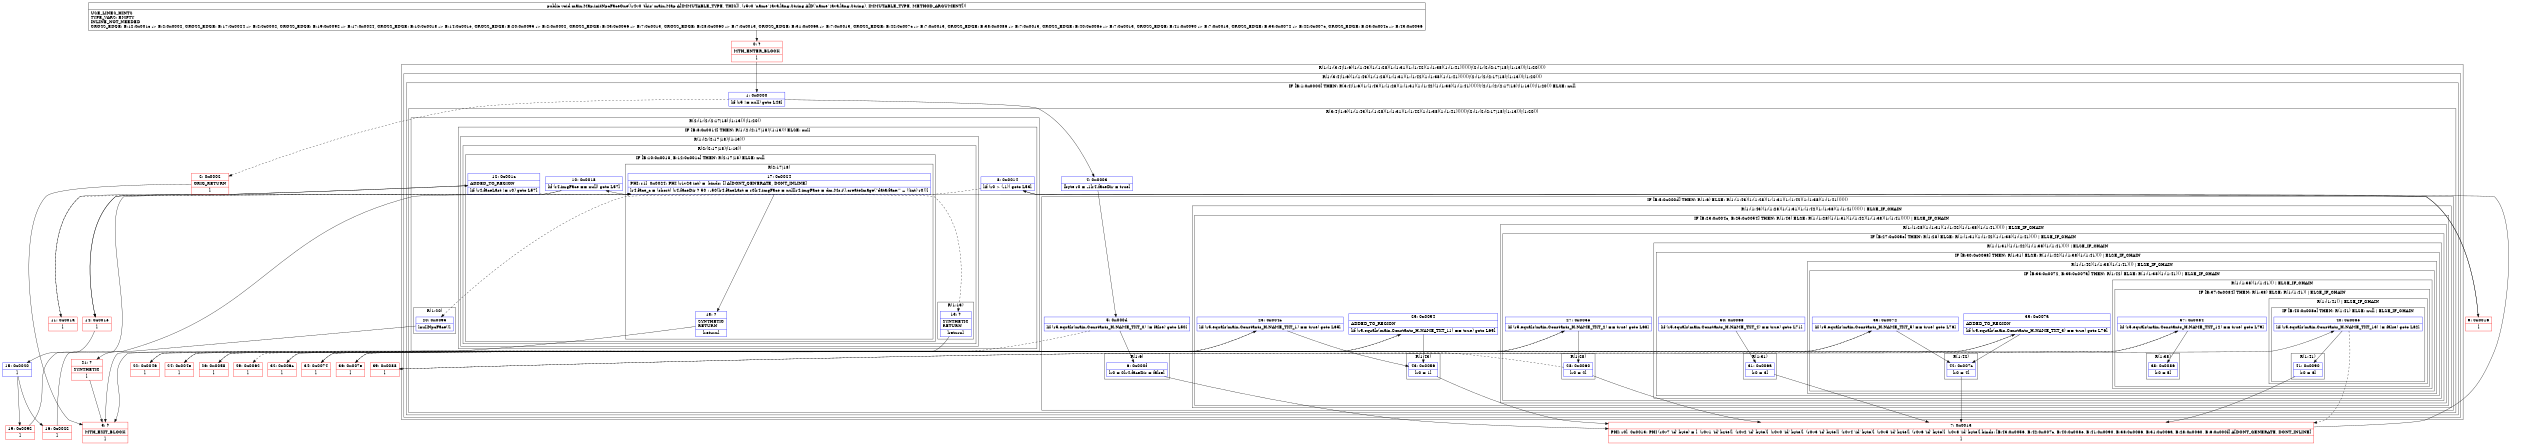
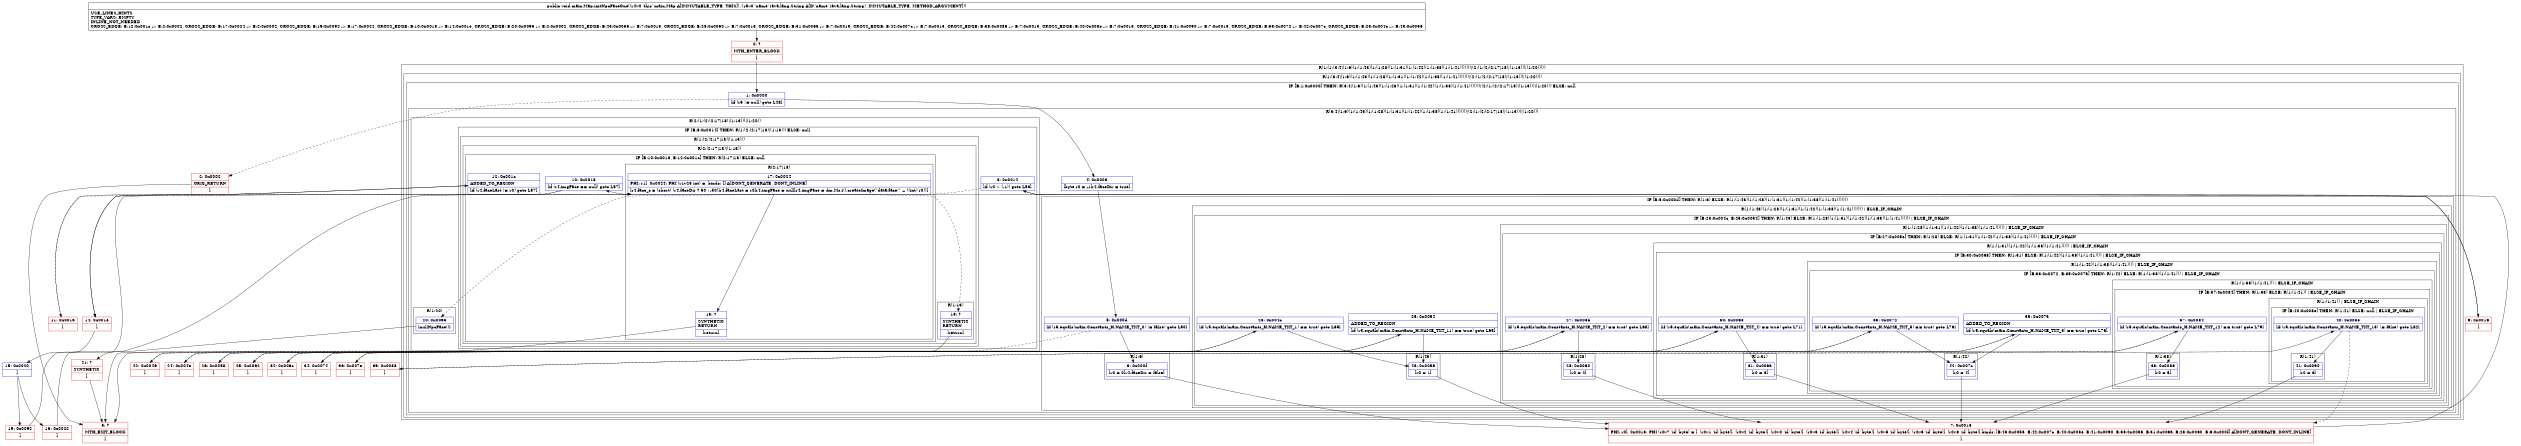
(925, 351) -> (1004, 352)
none -> (984, 352)
none -> (2103, 389)
